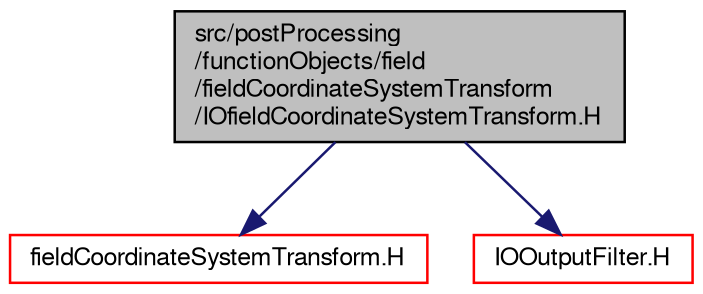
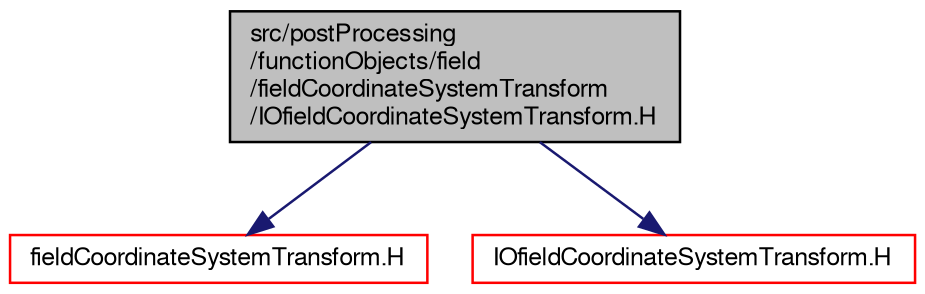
(583, 259) -> (694, 259)
